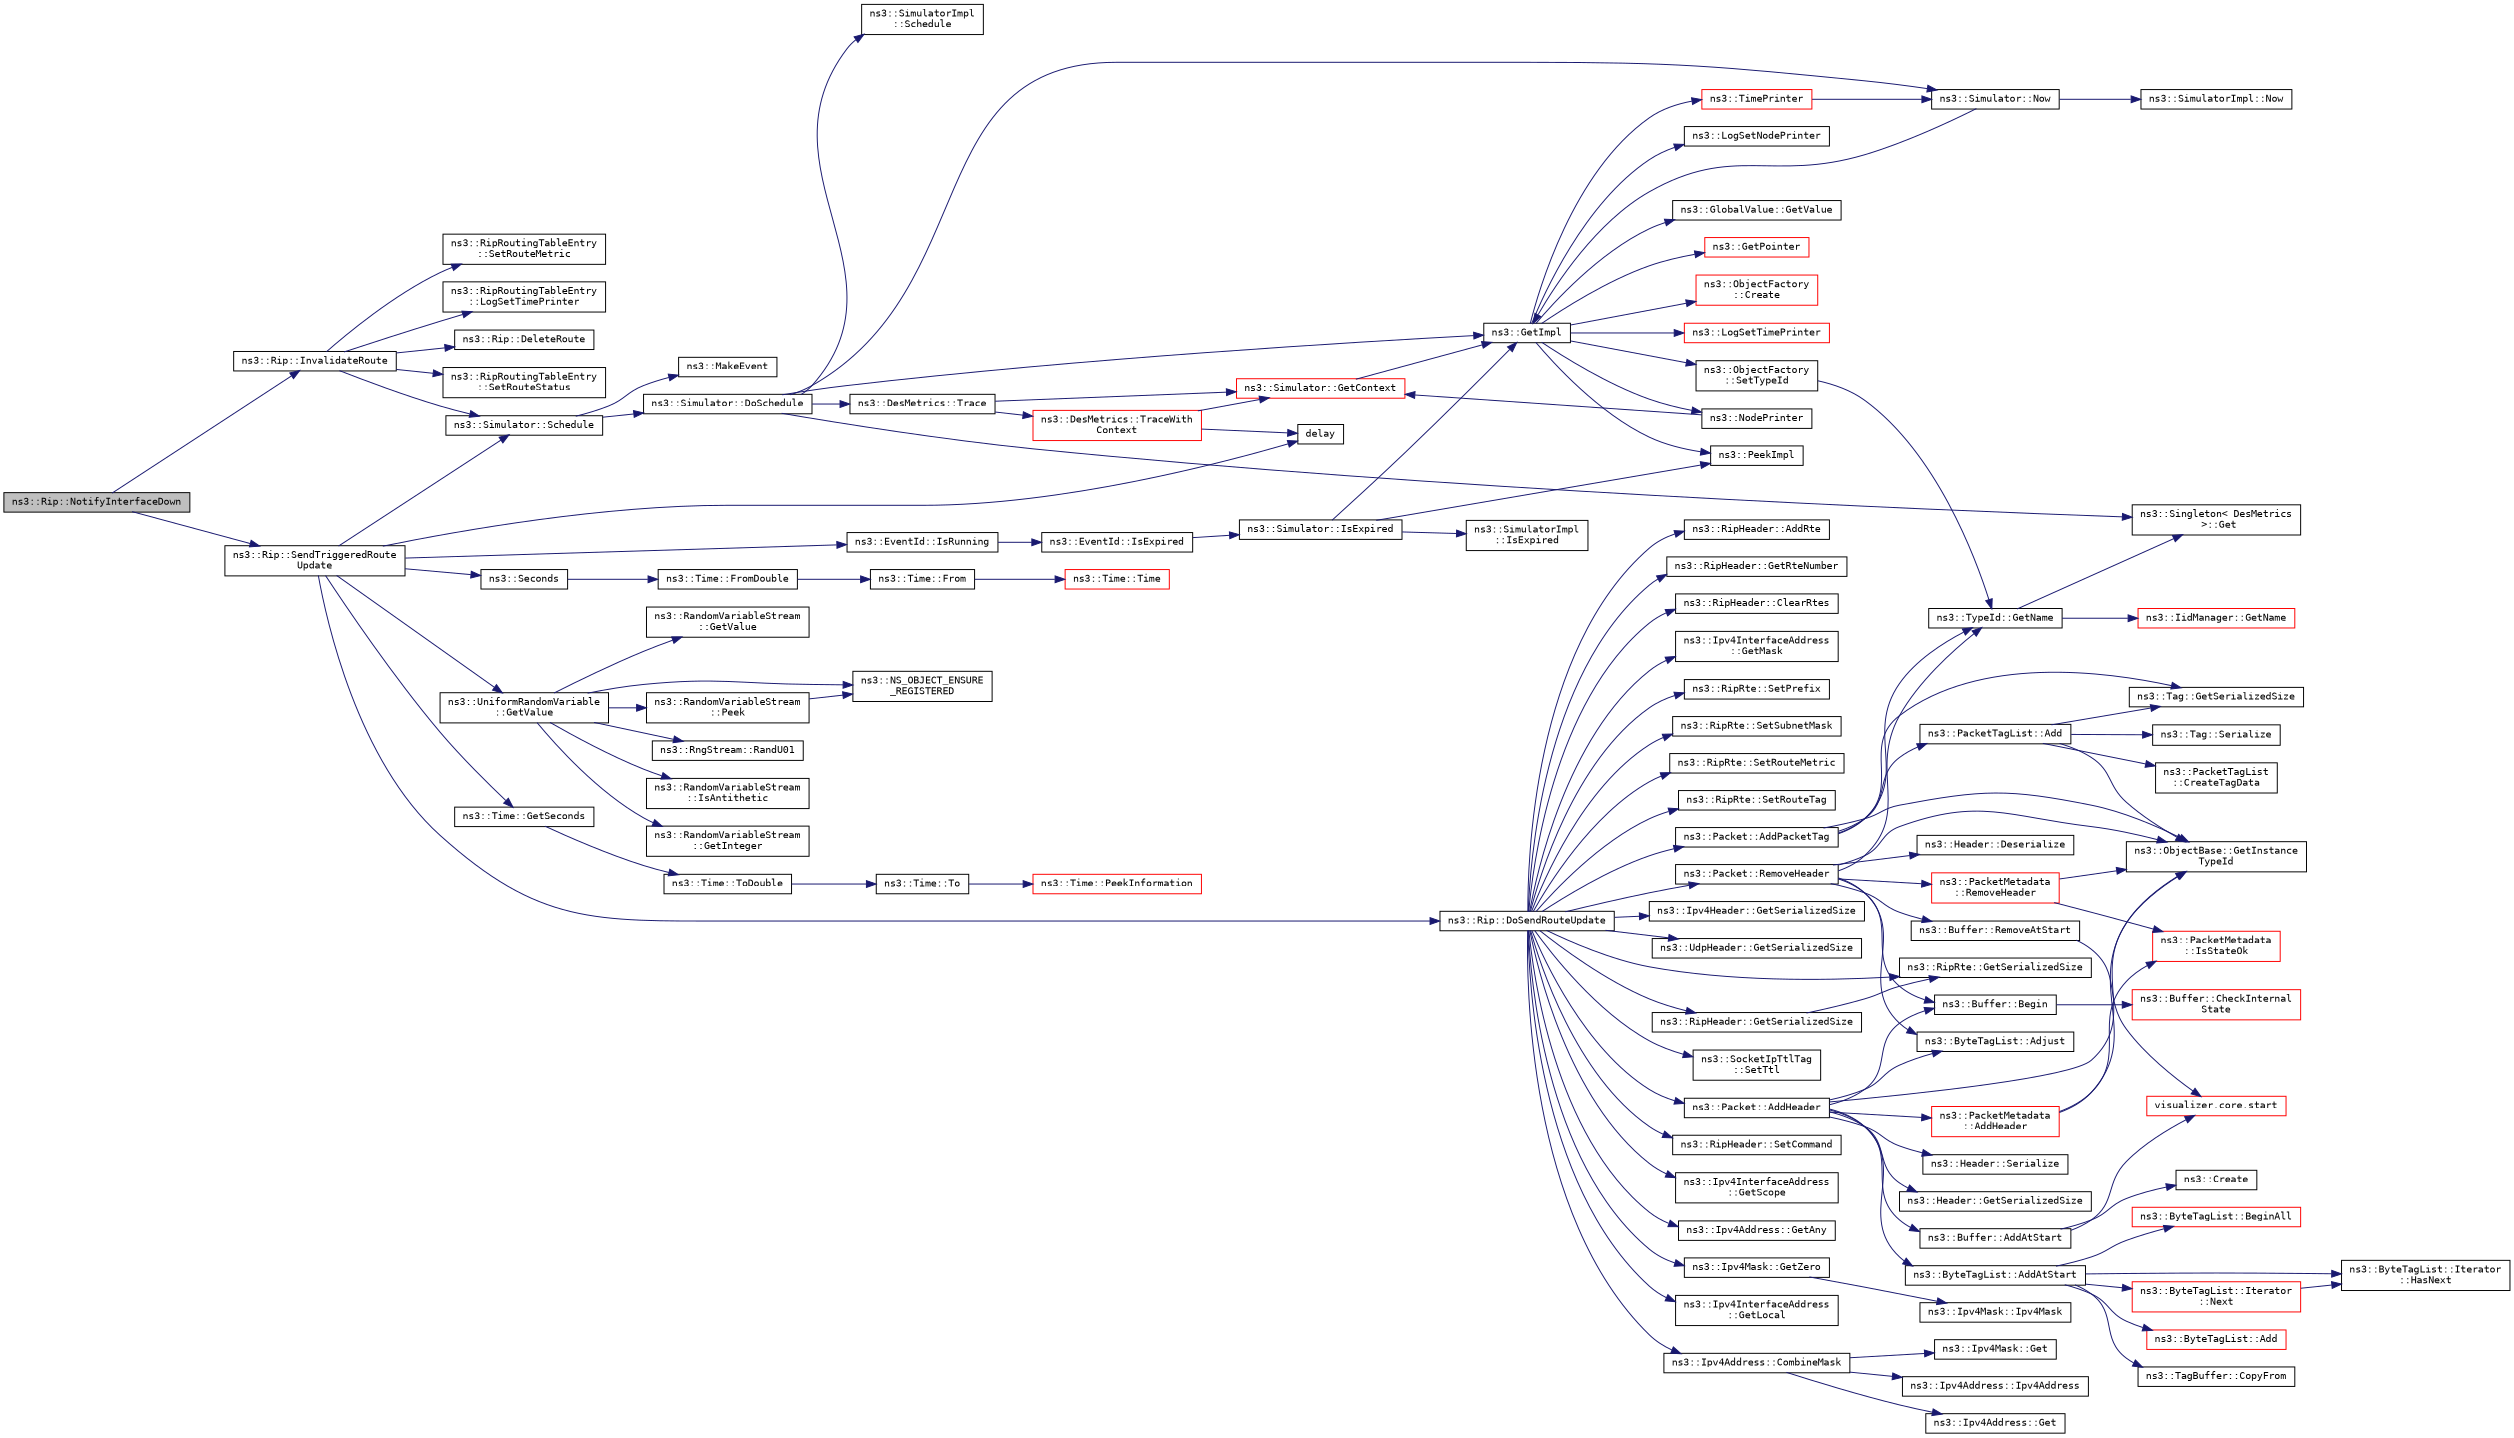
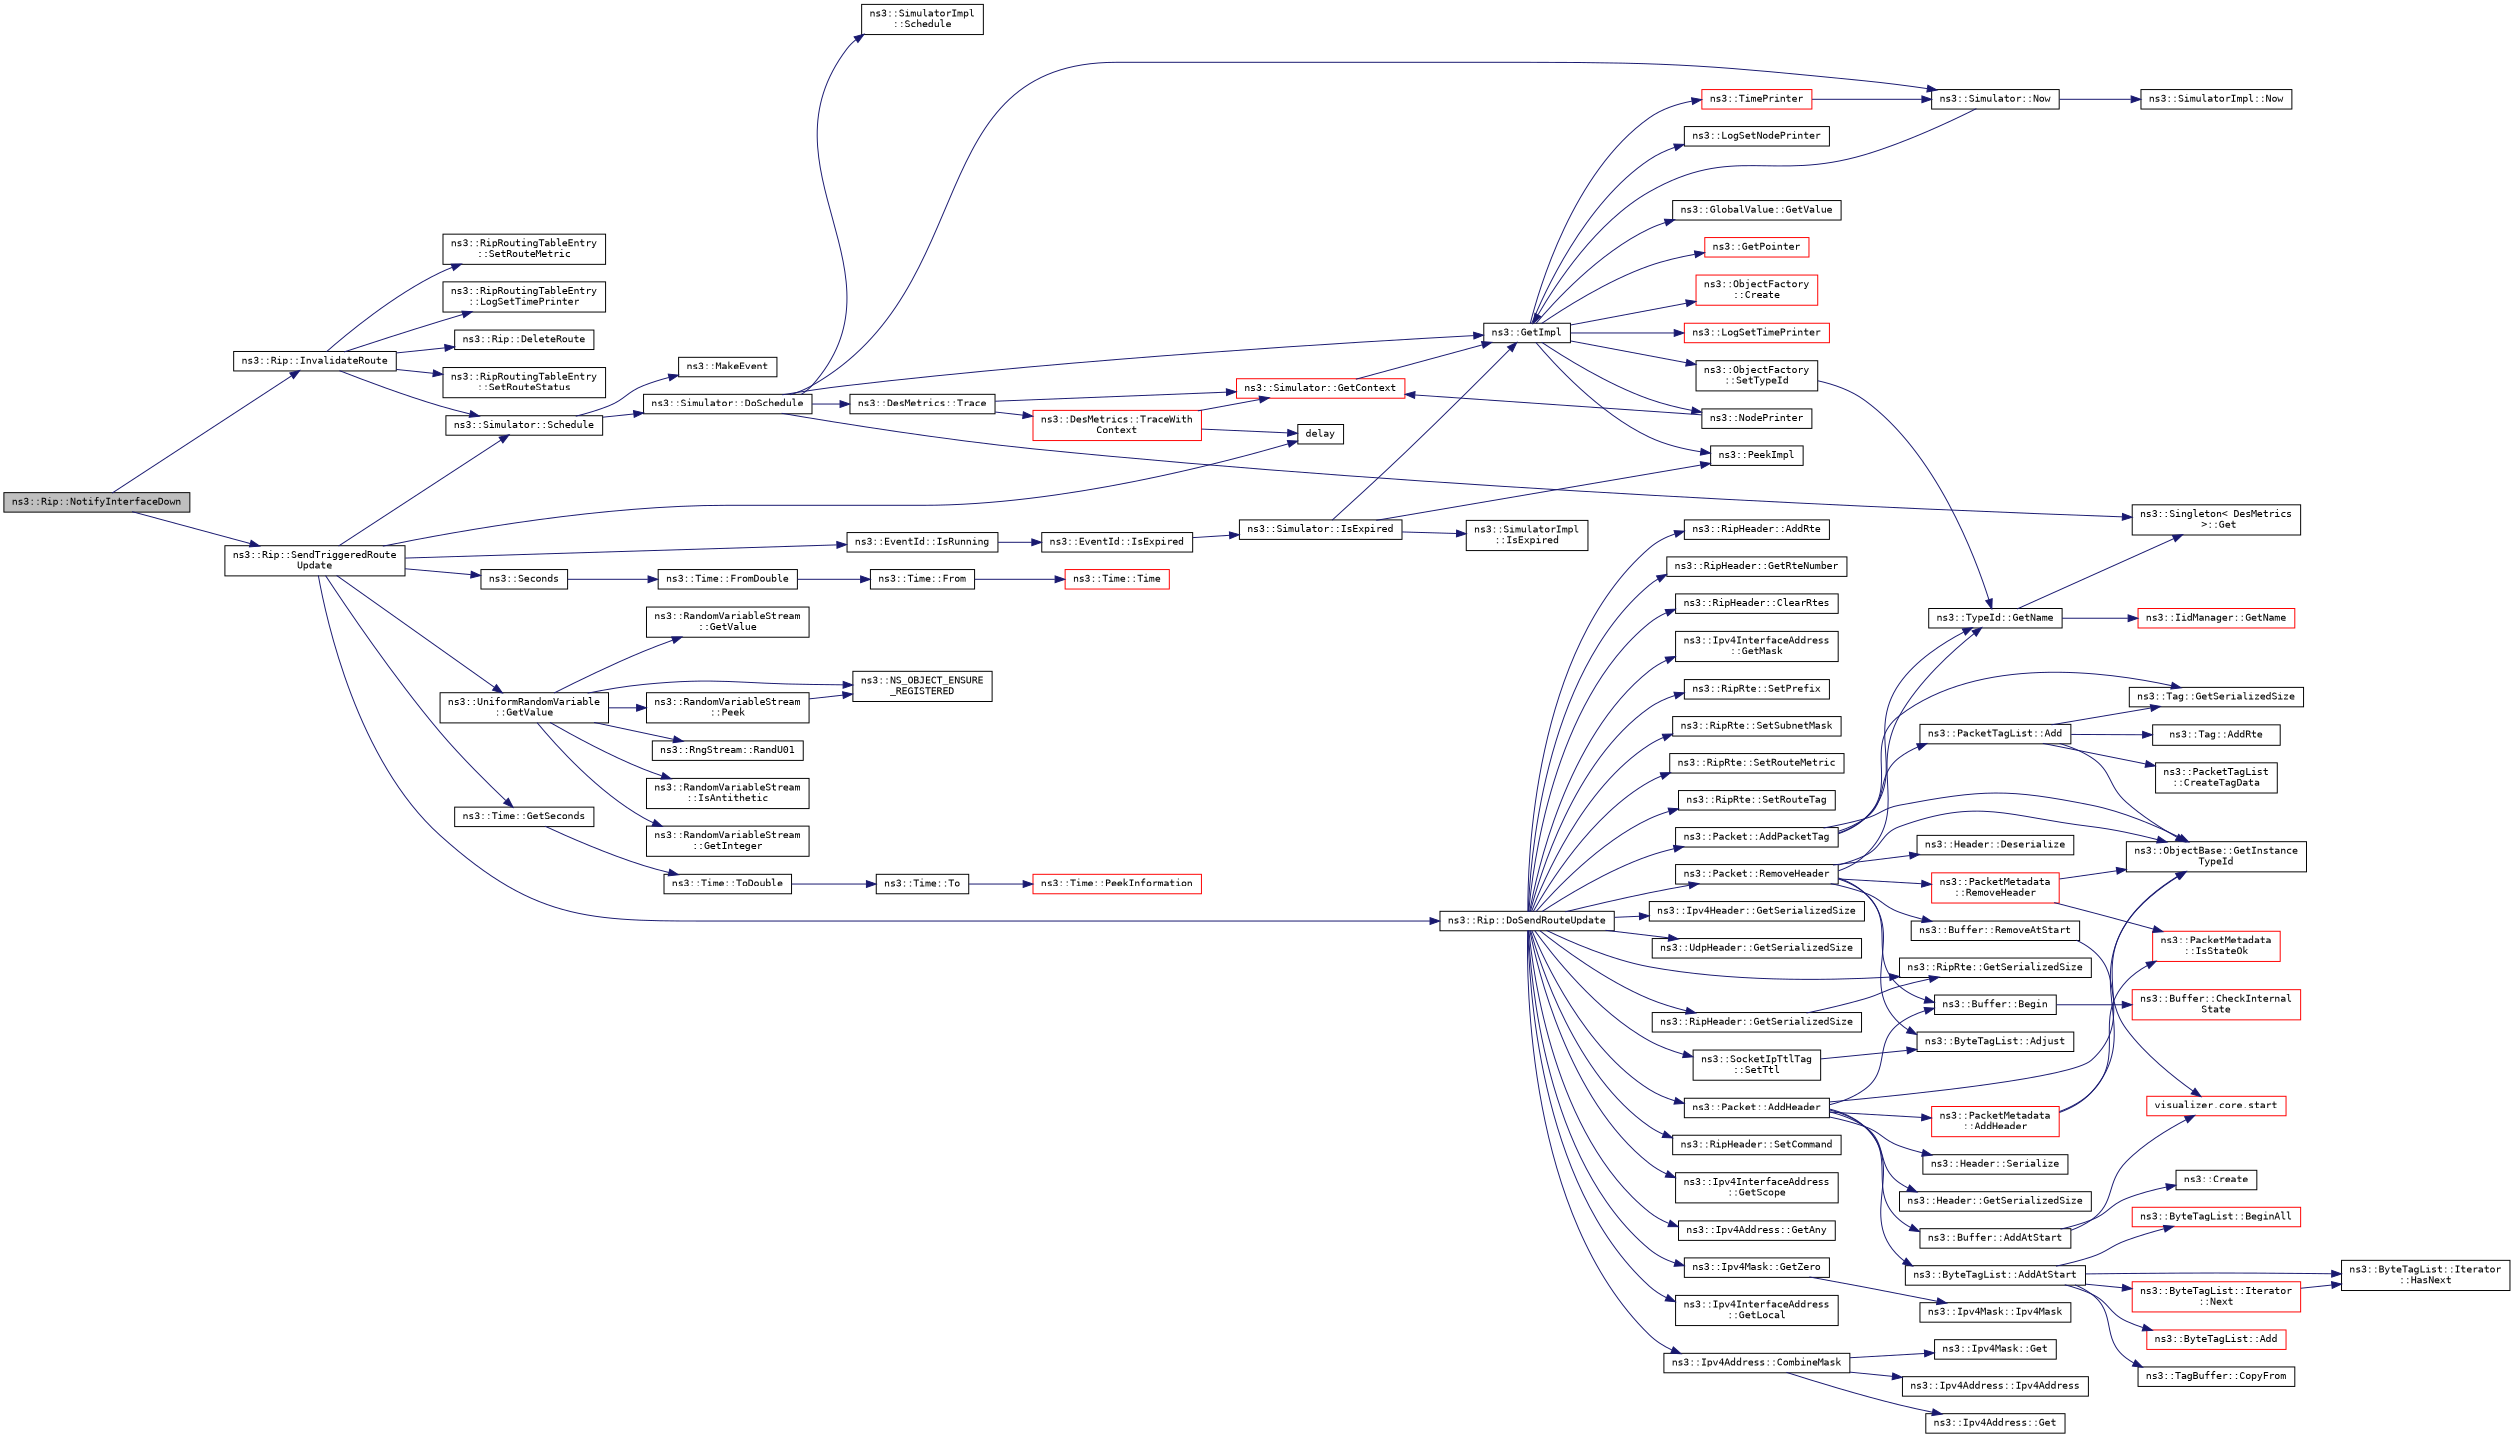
(2216, 735) -> (2216, 735)
(1884, 1076) -> (1864, 1055)
